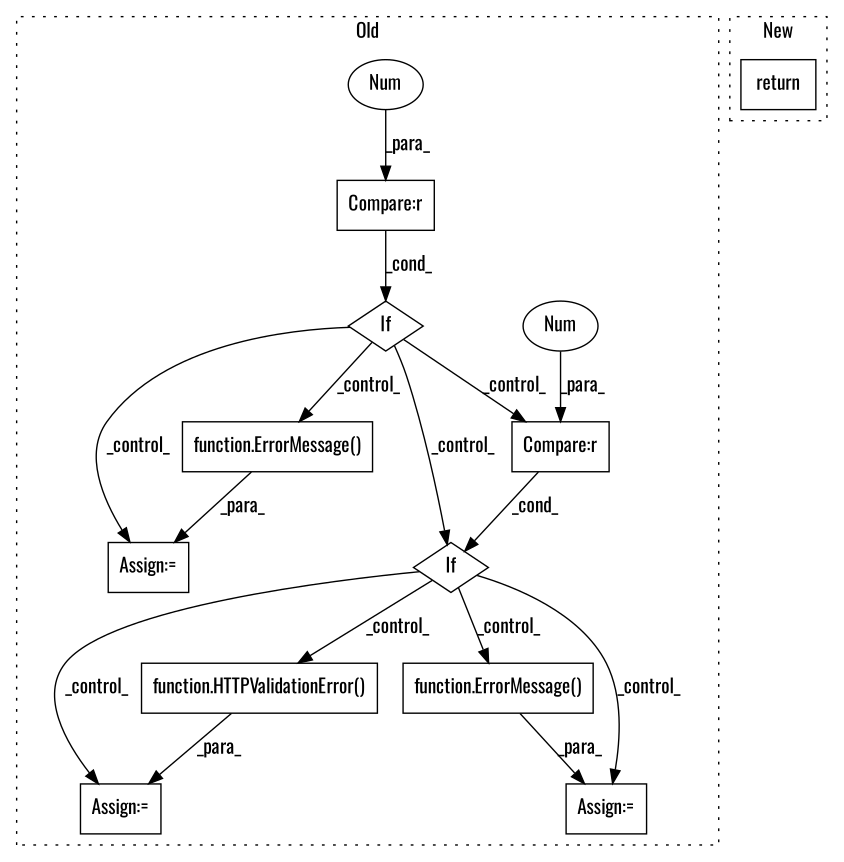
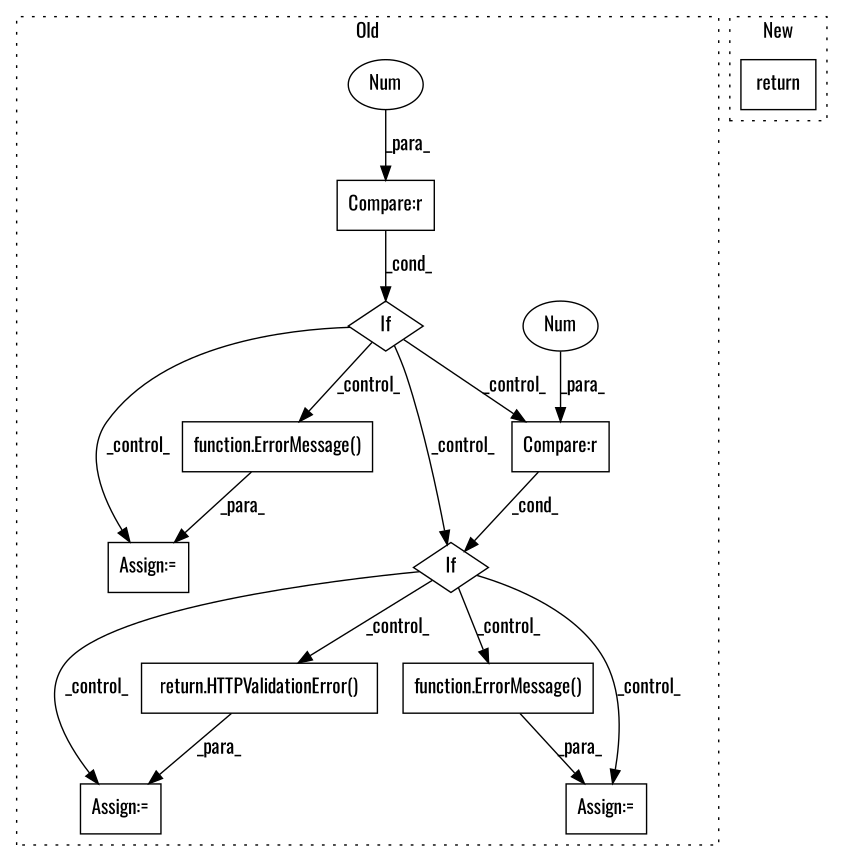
(259, 688) -> (259, 688)
